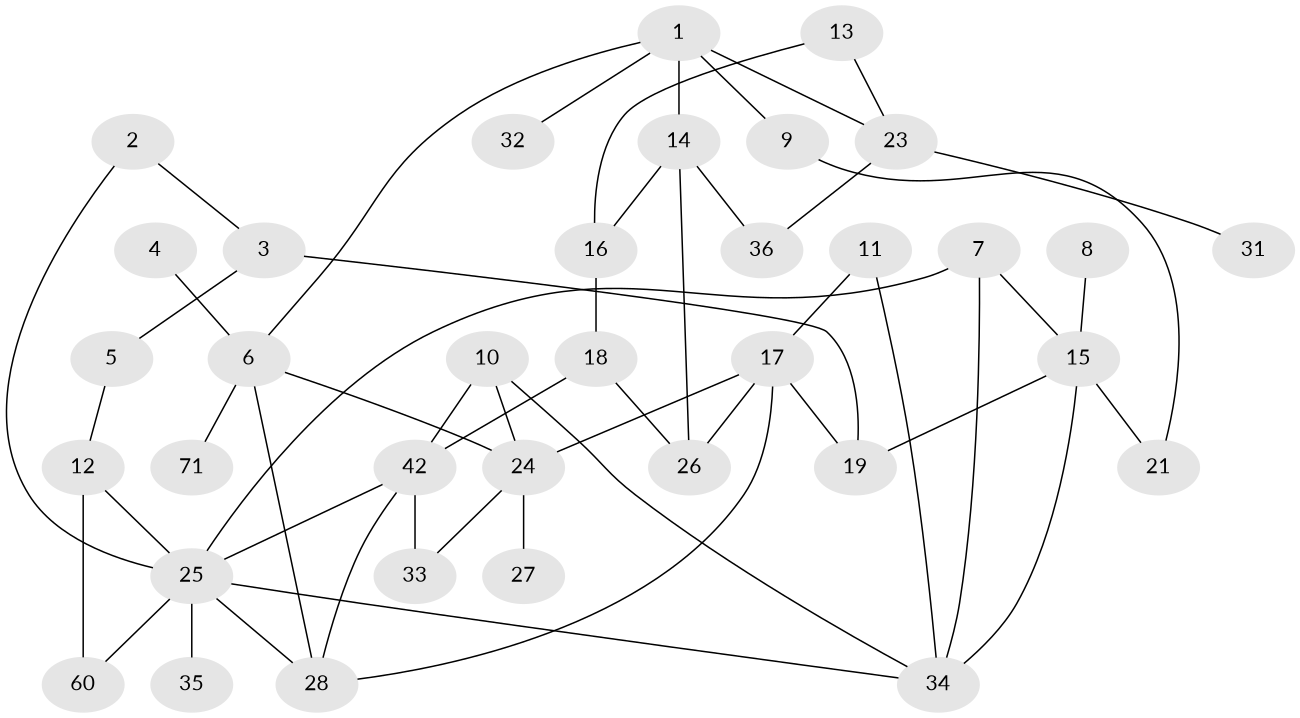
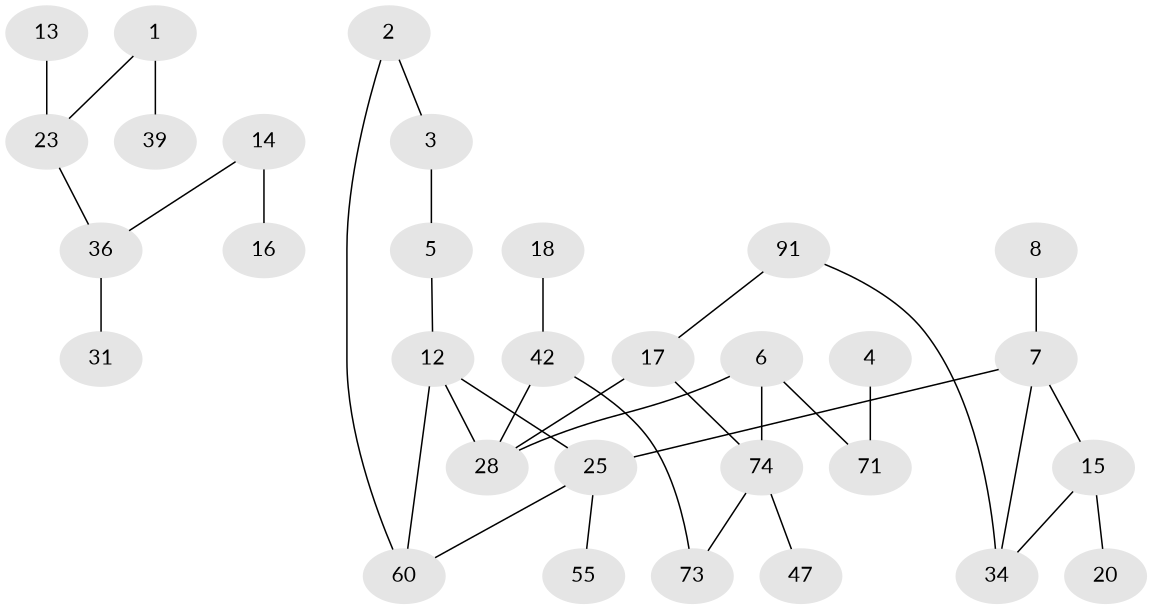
(658, 93) -> none
(679, 94) -> none
(513, 142) -> (155, 142)
(788, 142) -> none
(421, 145) -> none
(1072, 187) -> (101, 305)
(871, 250) -> (789, 250)
(596, 305) -> none
(1083, 305) -> (1036, 305)
(204, 306) -> (870, 413)
(487, 359) -> none
(8, 393) -> (347, 306)
(524, 468) -> (762, 468)
(690, 468) -> none
(855, 468) -> none
(1159, 468) -> (1106, 576)
(303, 522) -> none
(415, 576) -> (692, 576)
(524, 576) -> (801, 576)
(255, 631) -> (460, 413)
(581, 635) -> none
(192, 685) -> (584, 576)
